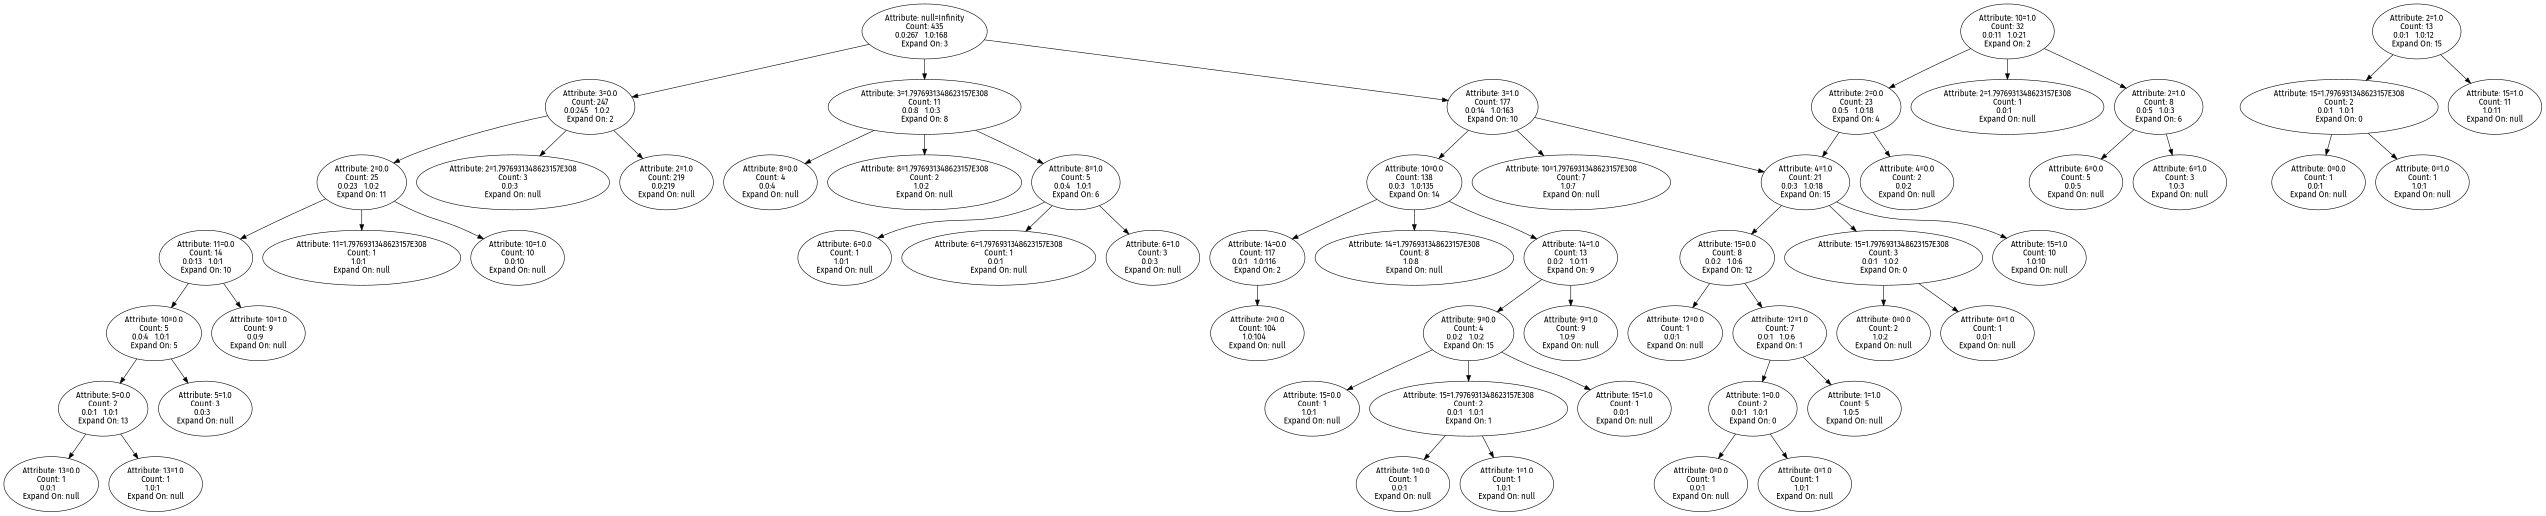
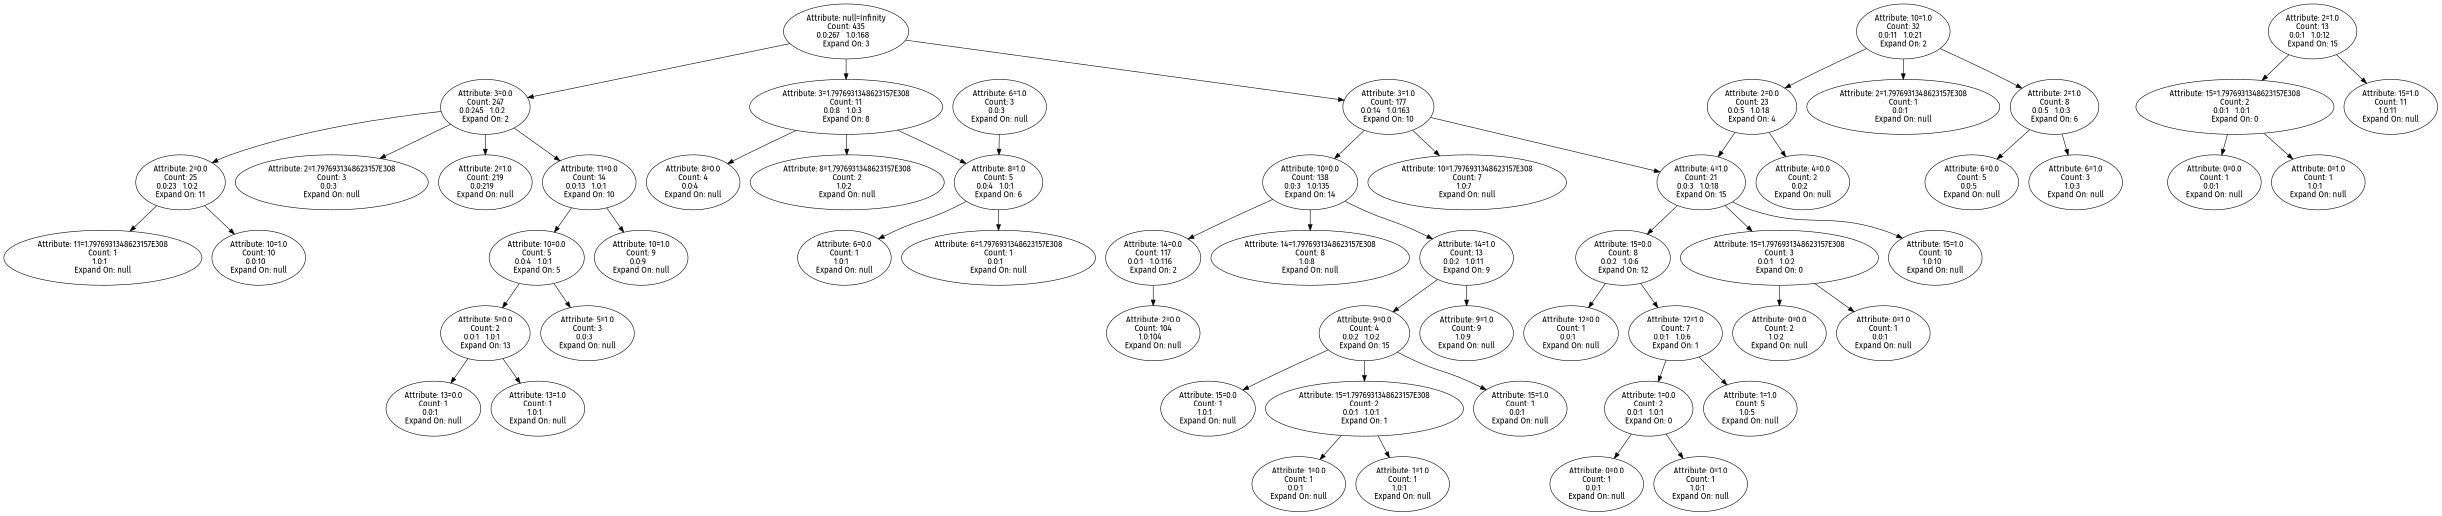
(285, 217) -> (535, 143)
(1112, 218) -> (999, 142)
